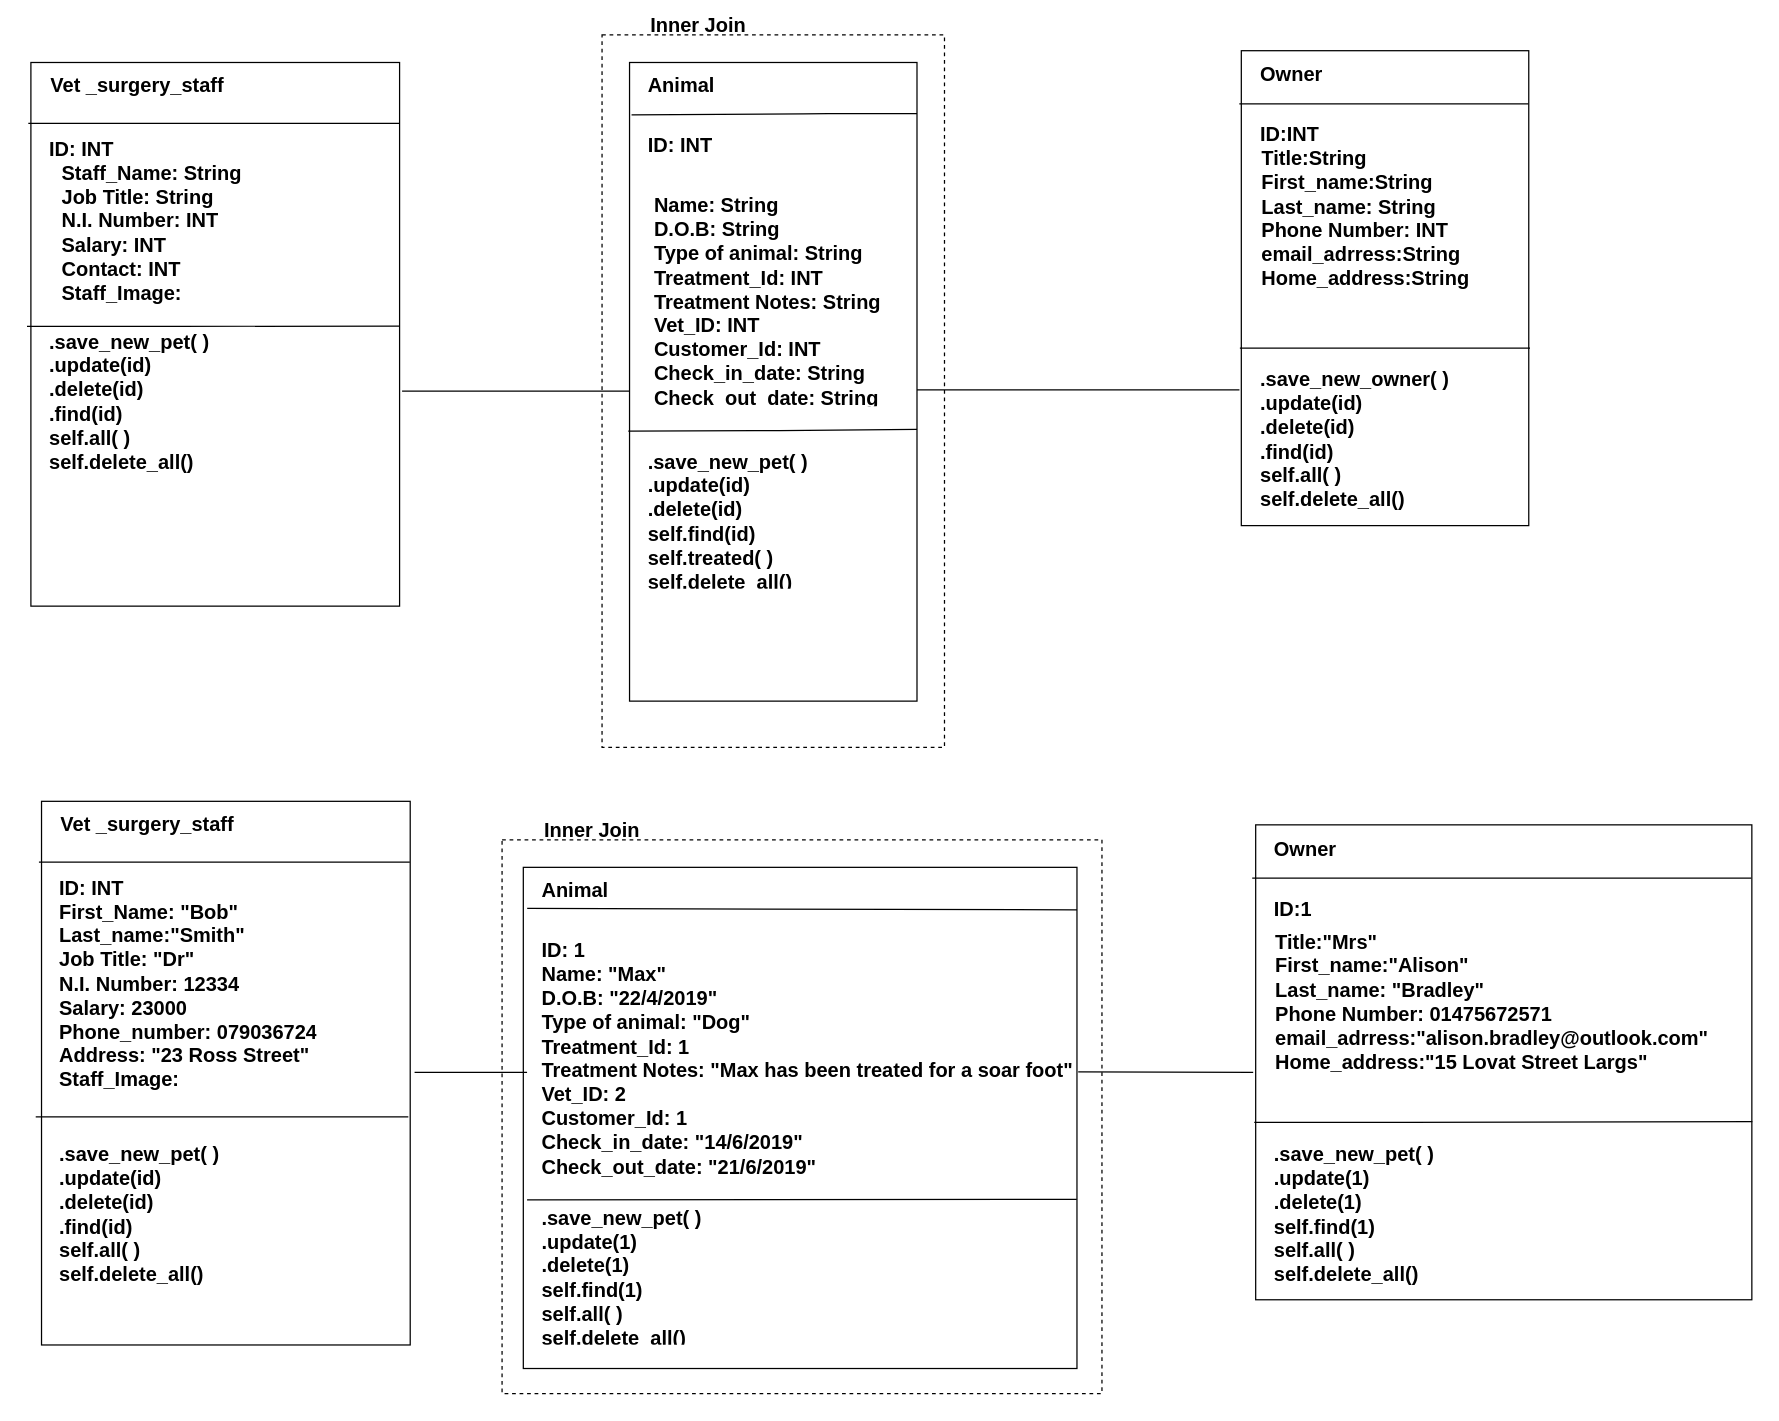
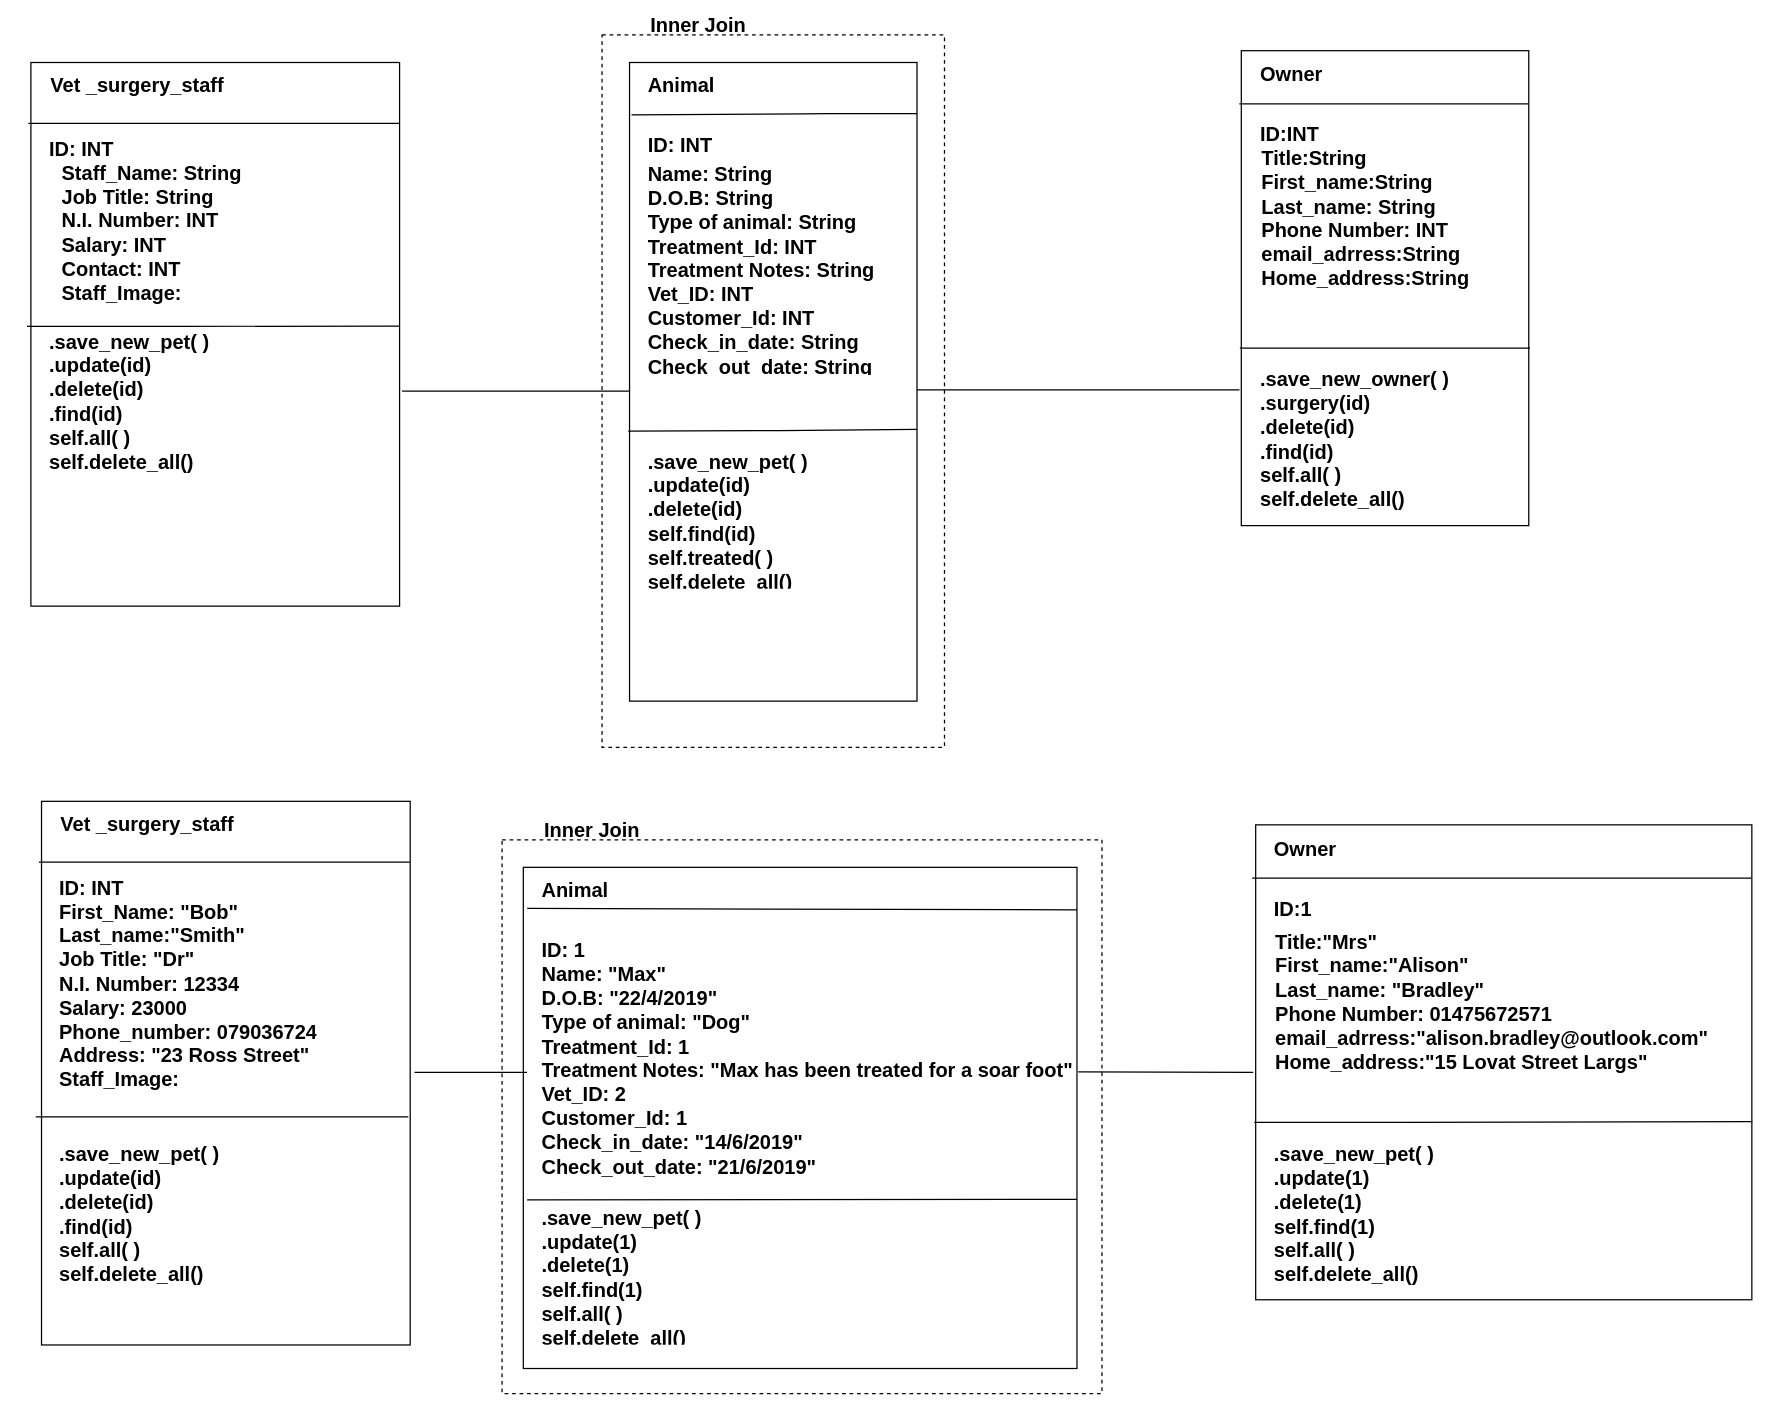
(773, 306) -> (767, 275)
(1332, 422) -> (1332, 422)
